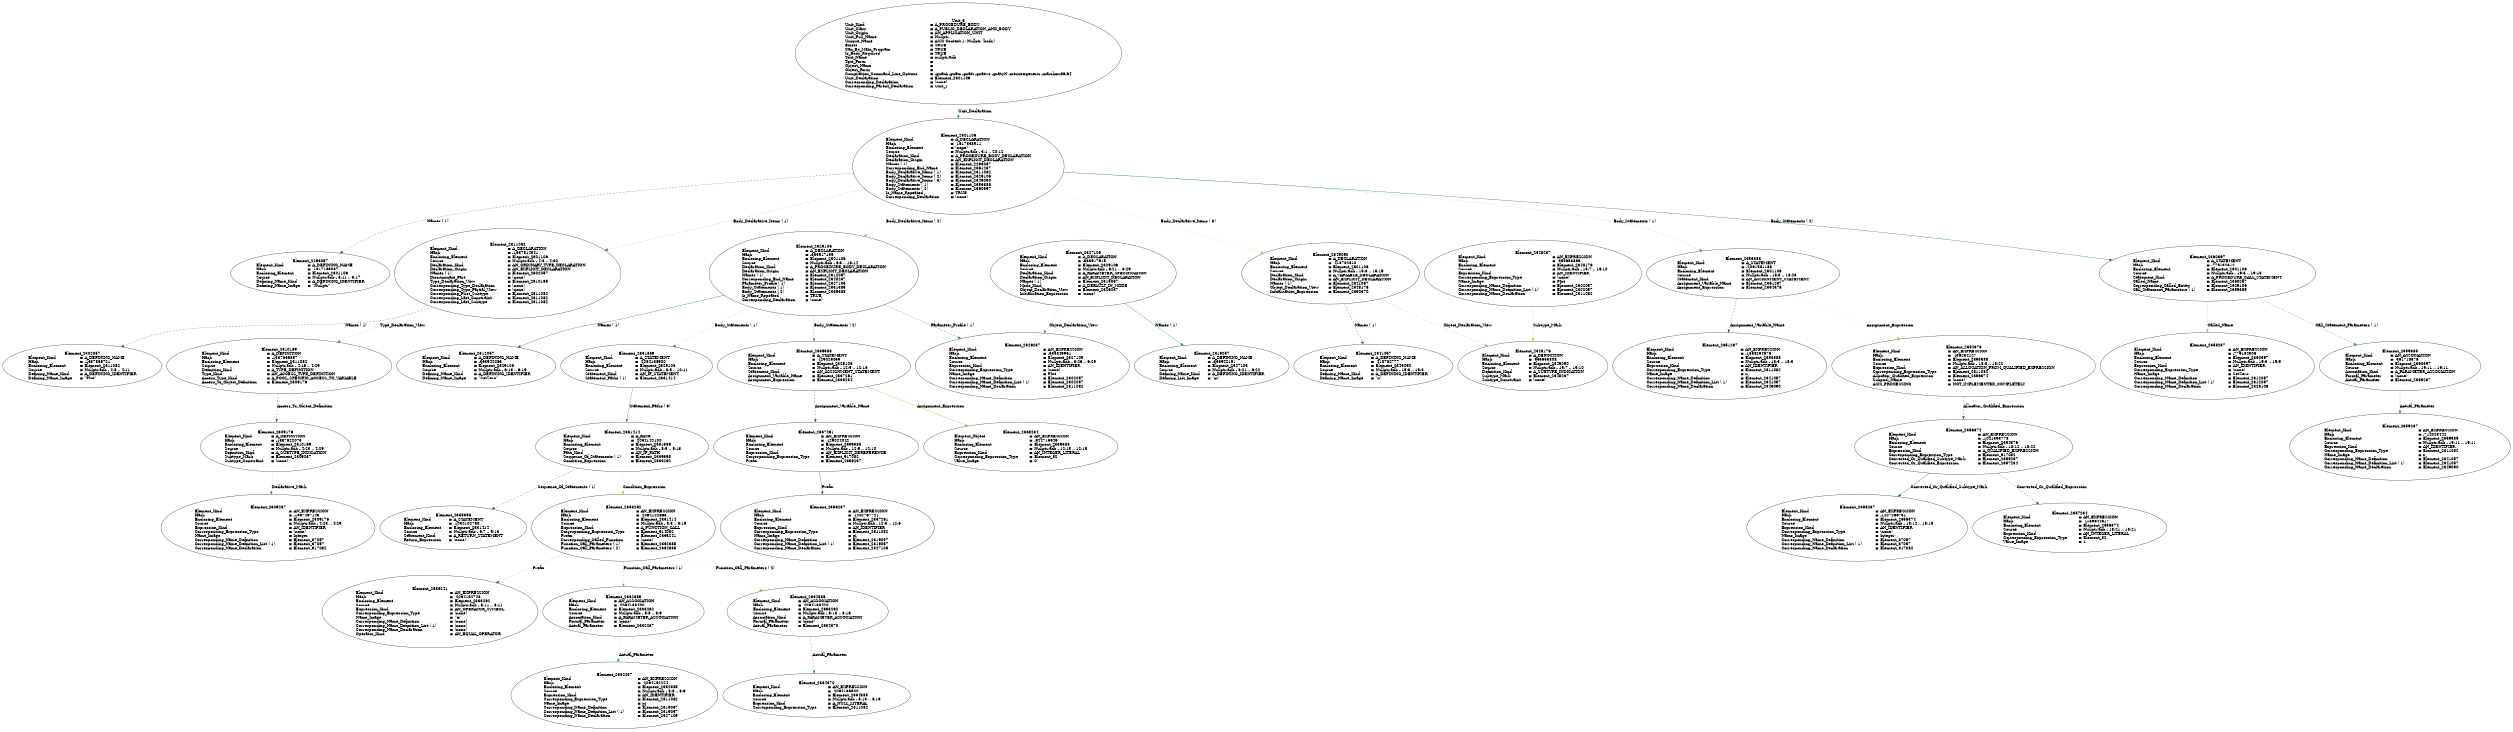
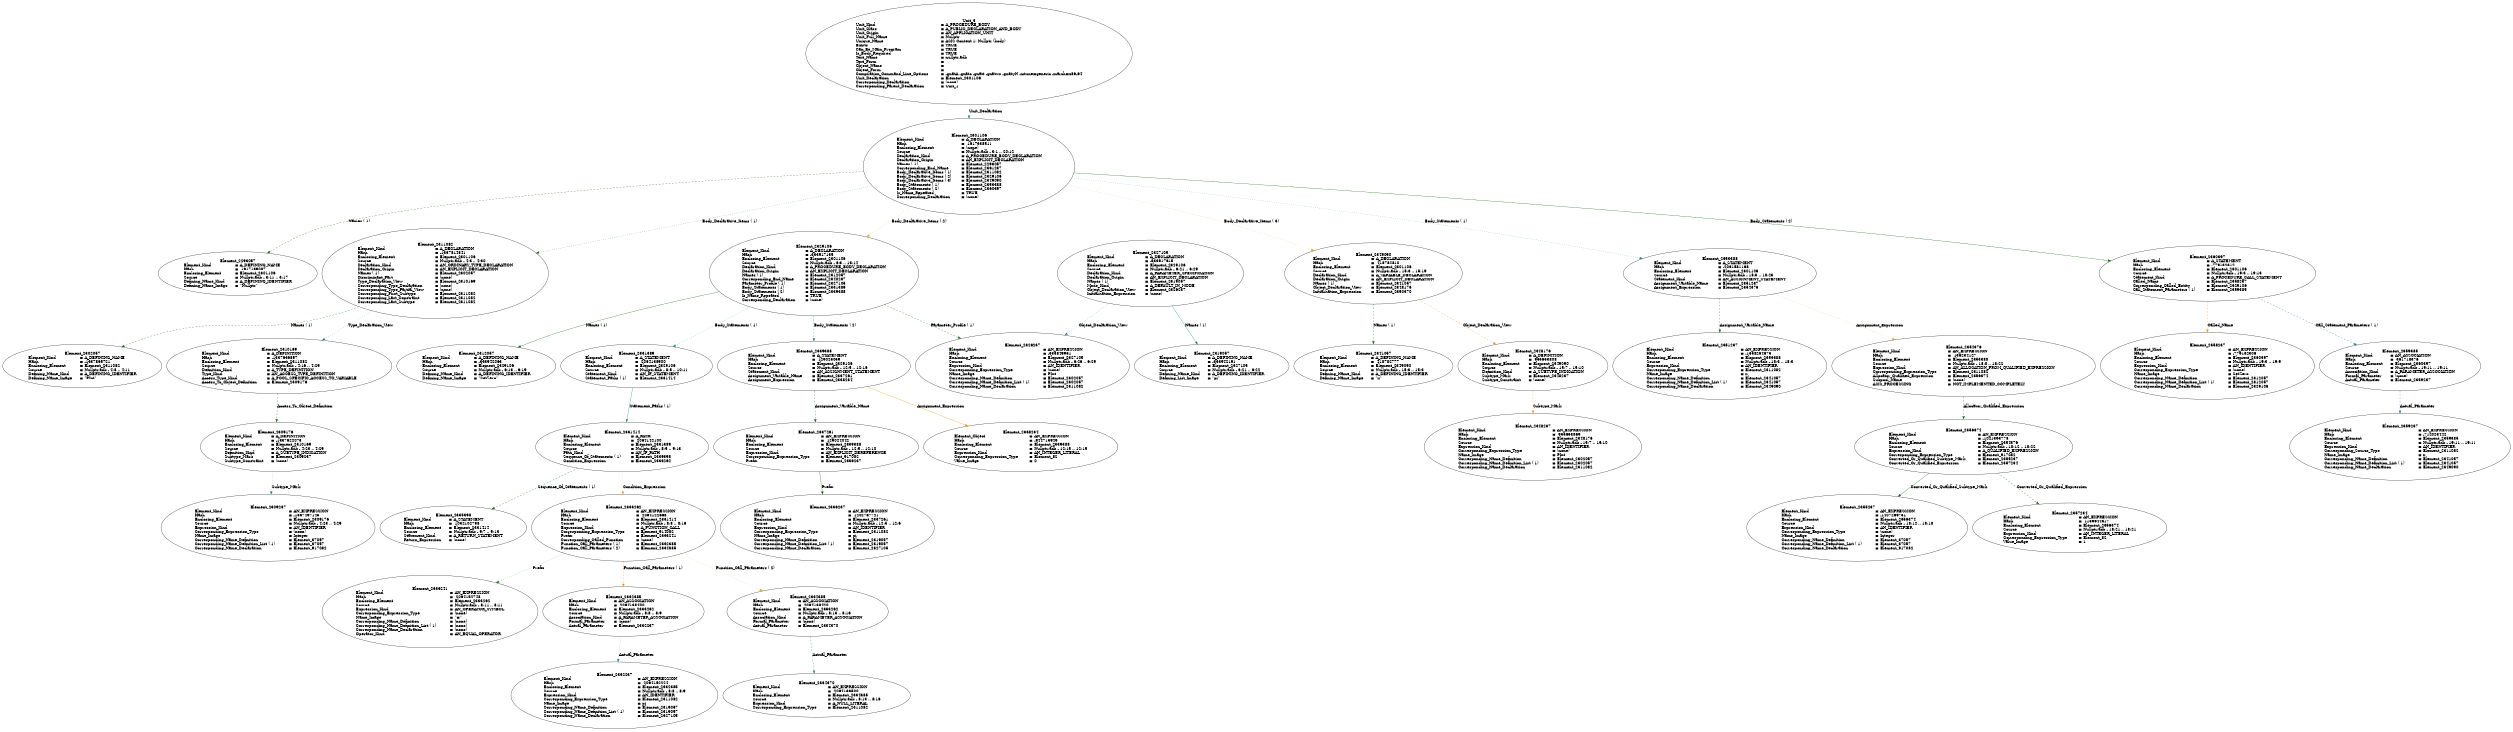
(1533, 323) -> (1533, 401)
(650, 406) -> (650, 406)
(2361, 451) -> (2357, 451)
(289, 487) -> (286, 487)
